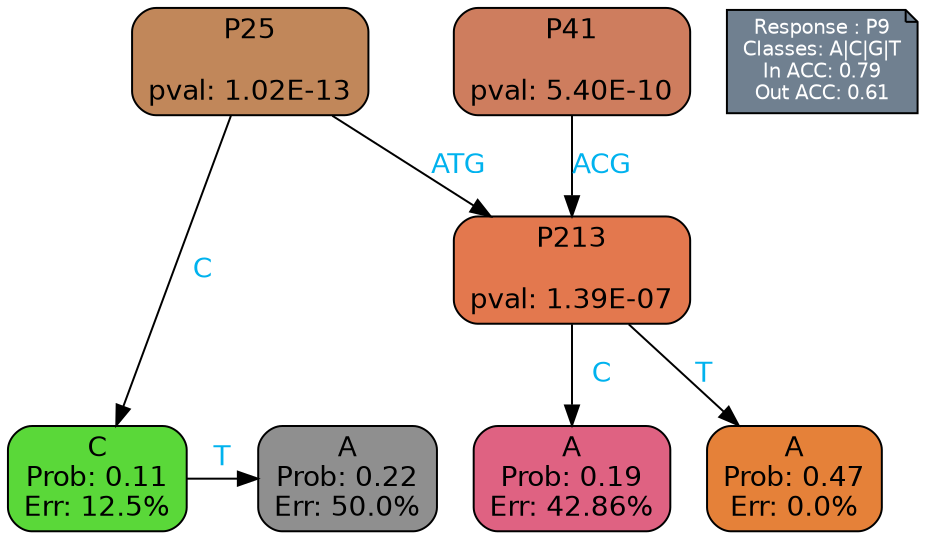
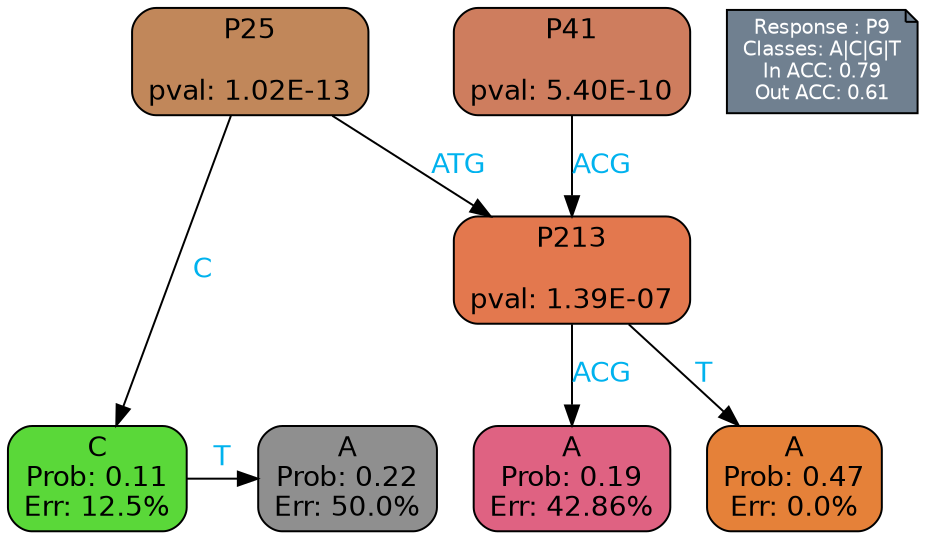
(602, 374) -> (602, 374)
